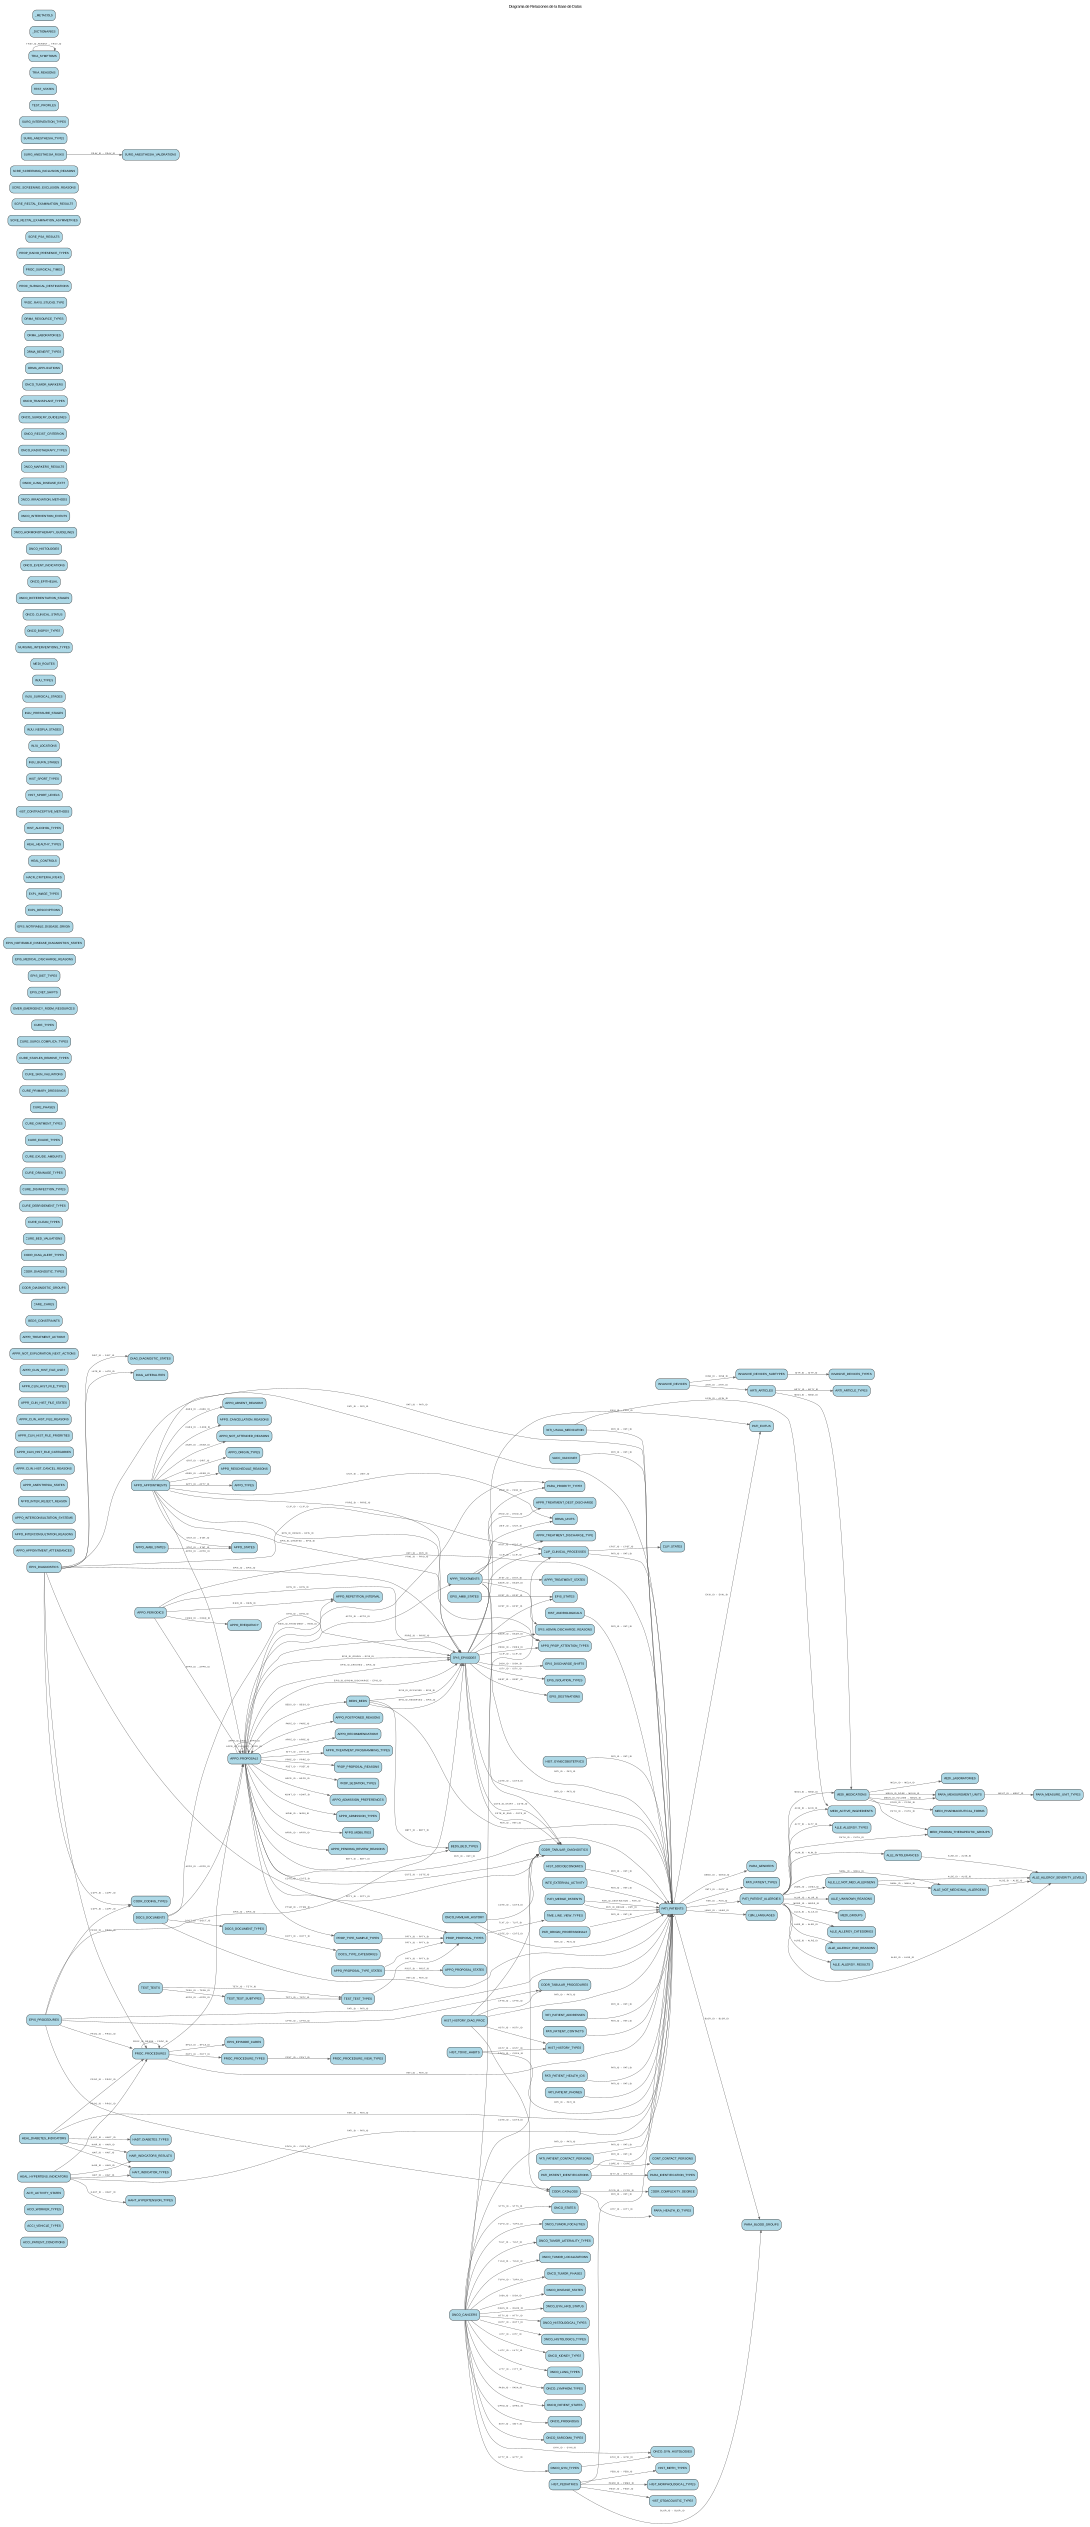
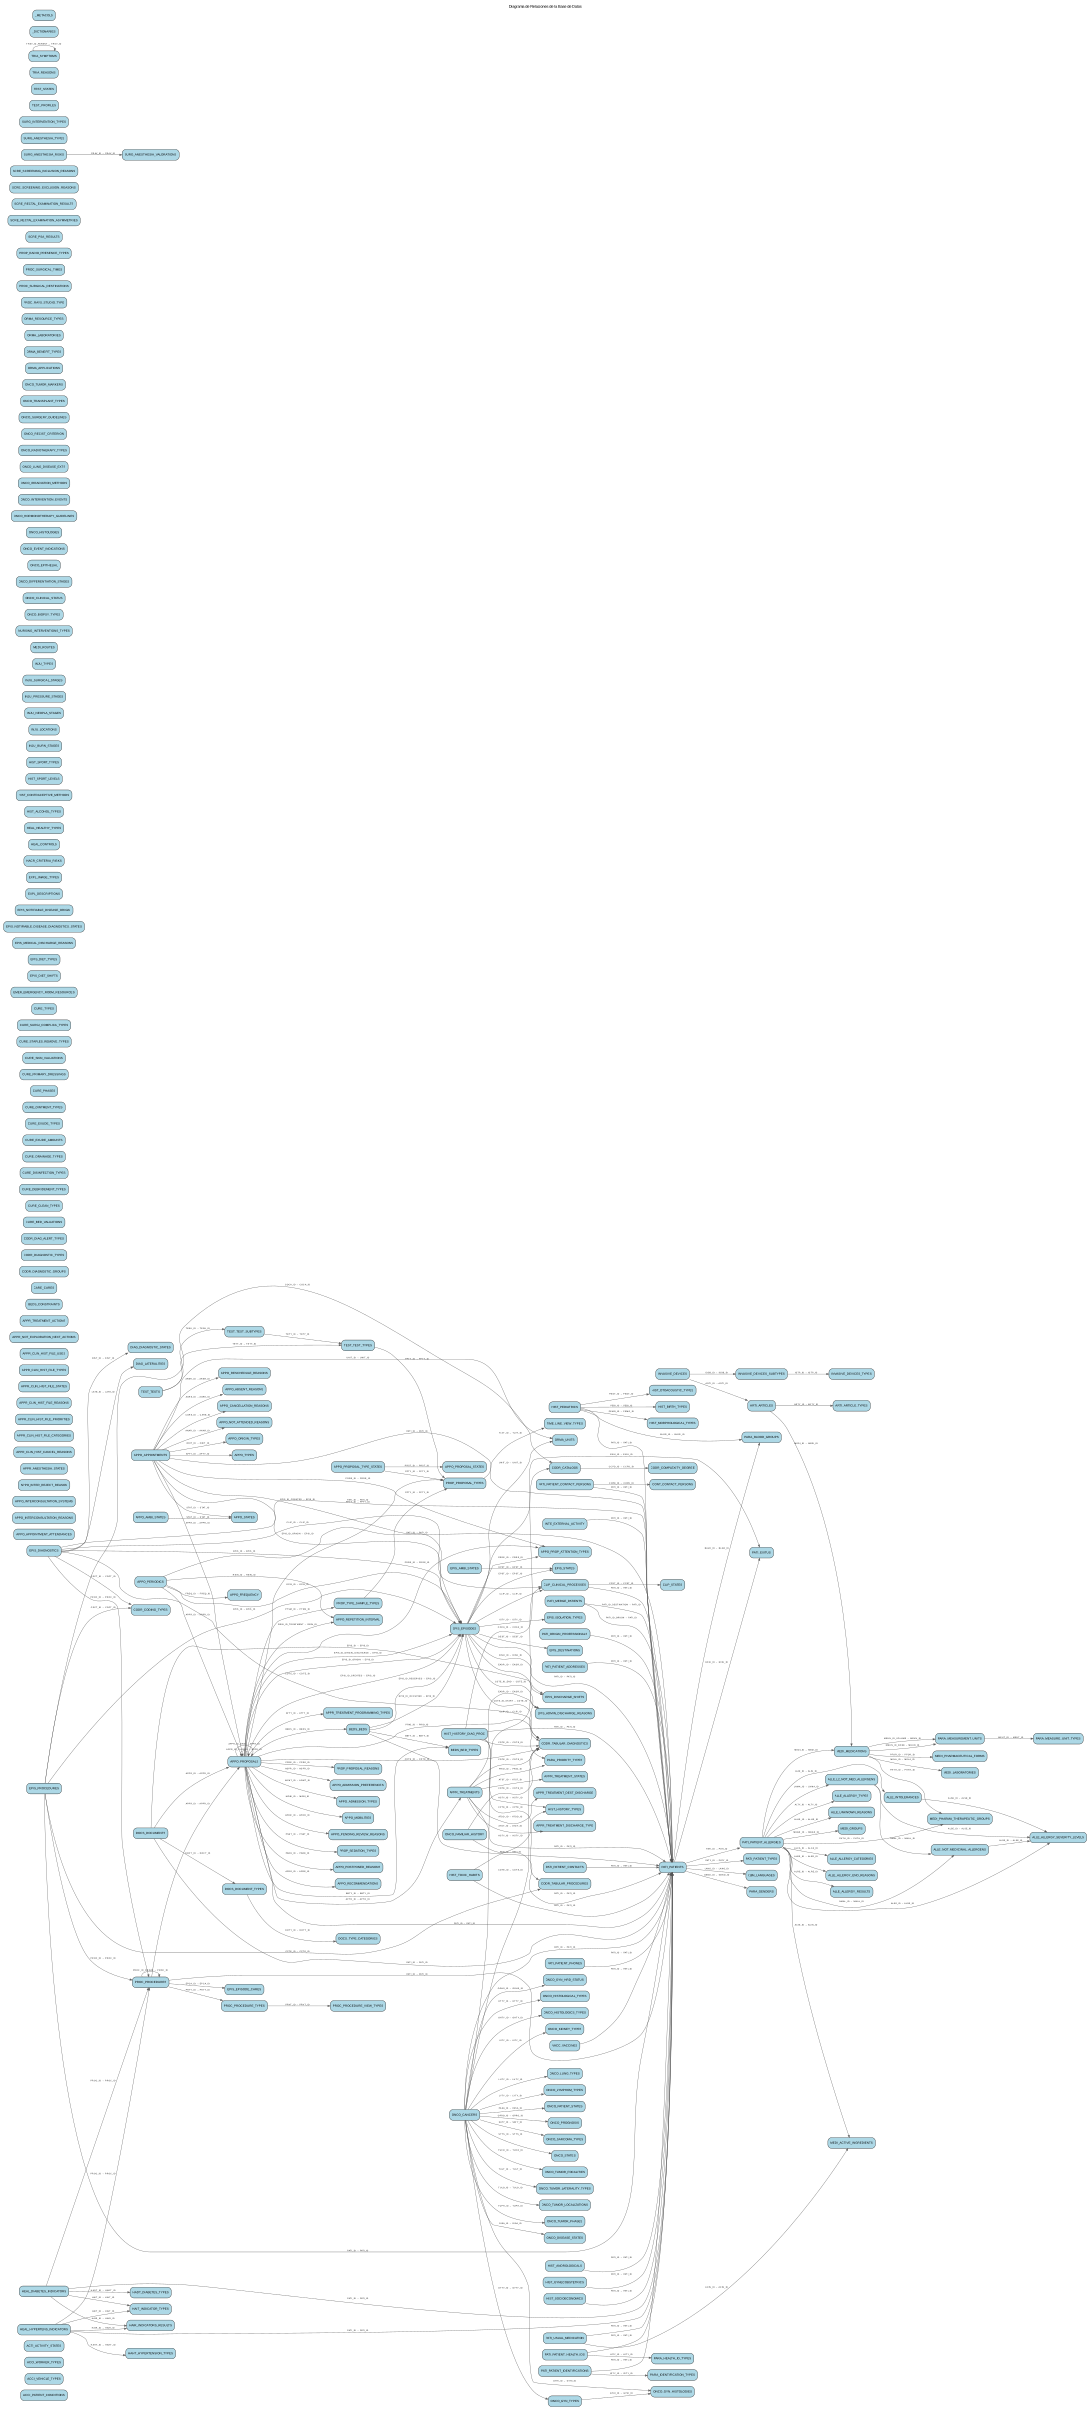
(44, 467) -> none
(243, 1683) -> (275, 1648)
(610, 2214) -> (618, 2357)
